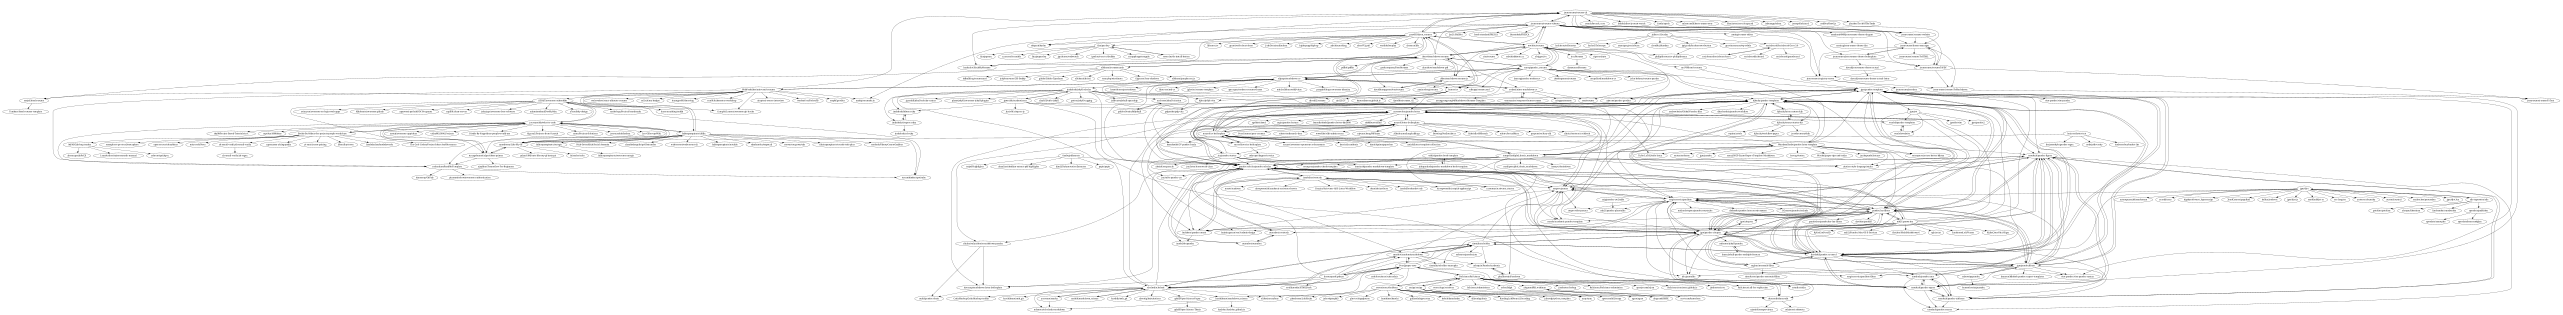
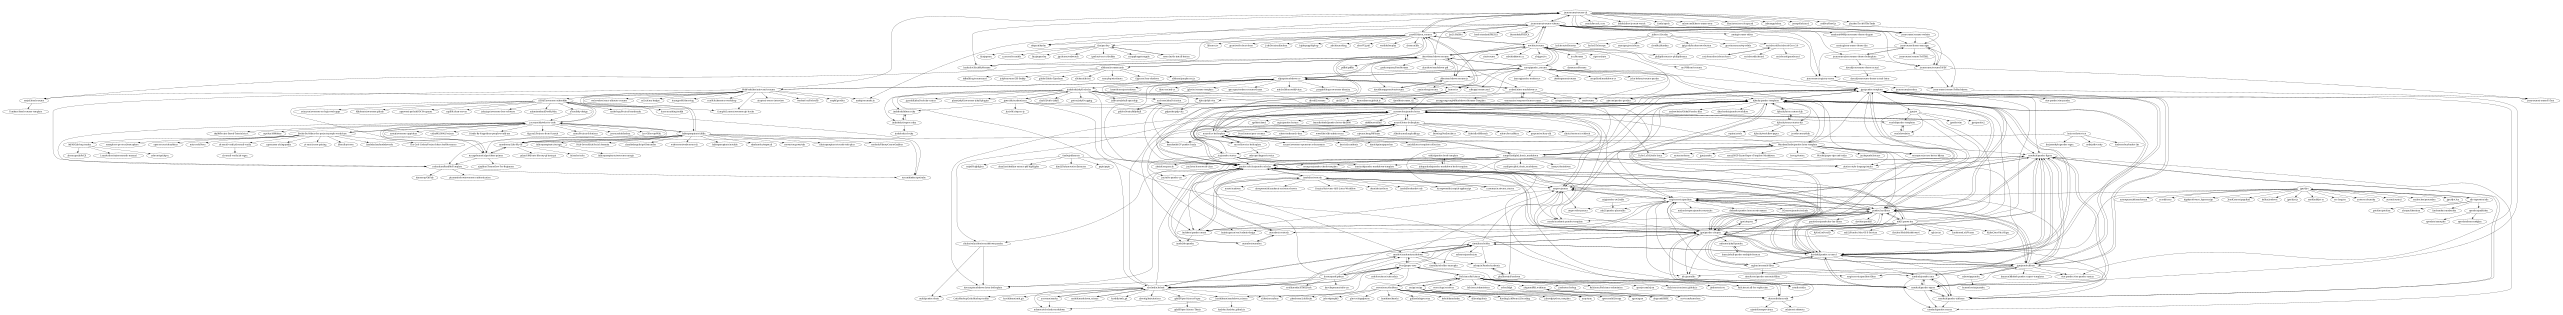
(1806, 98) -> (1517, 94)
(669, 134) -> (562, 117)
none -> (1337, 288)
